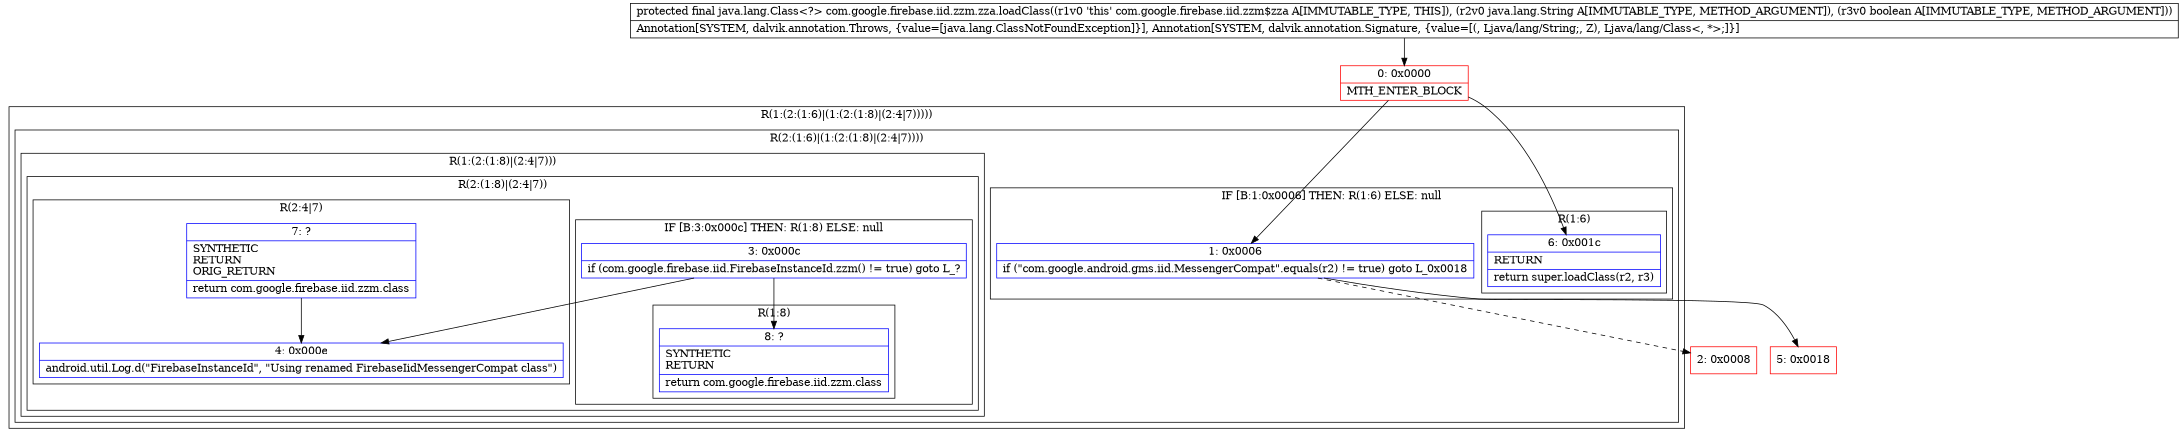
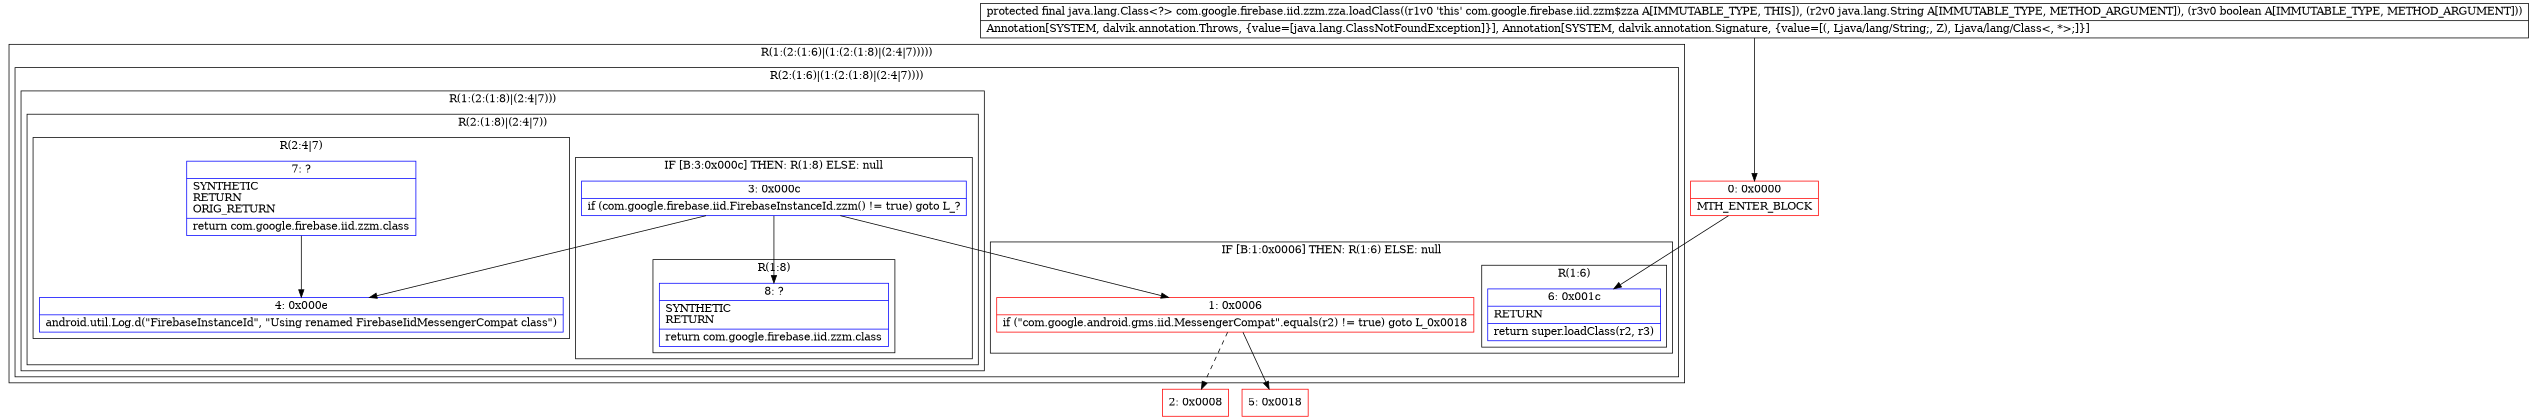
(1322, 169) -> (1001, 256)
(1235, 261) -> (1235, 315)
